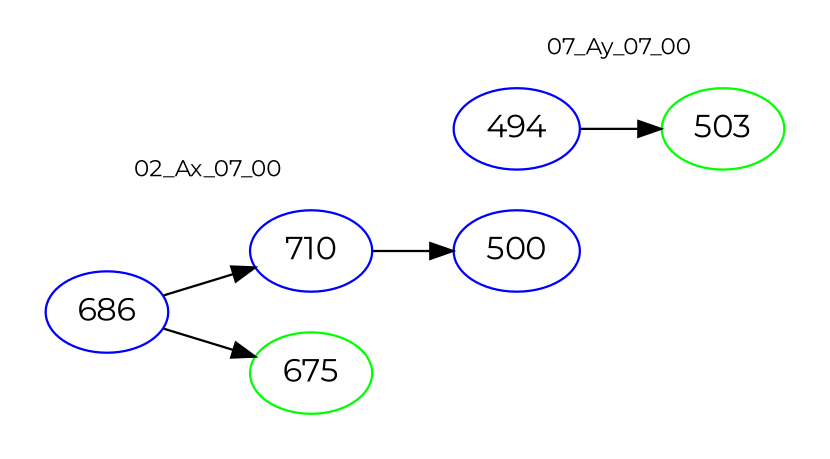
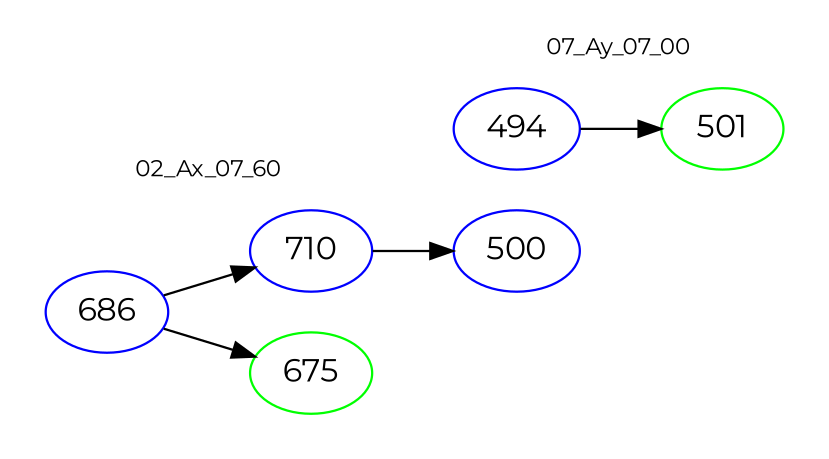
(723, 129) -> (722, 129)
(209, 171) -> (209, 171)
